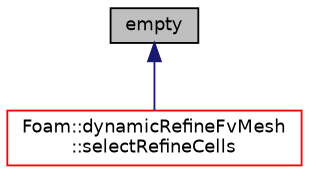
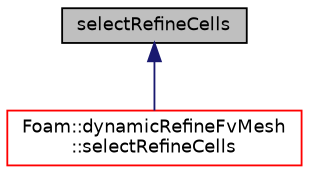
(154, 26) -> (154, 26)
